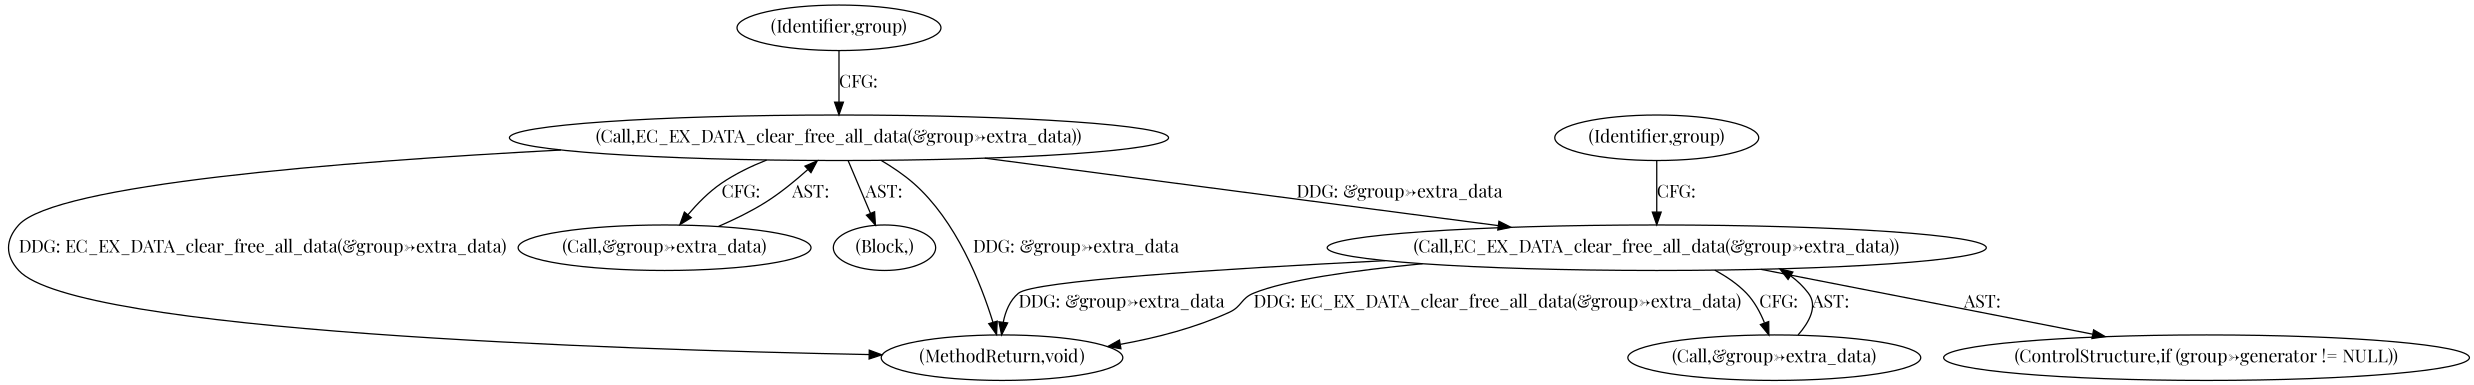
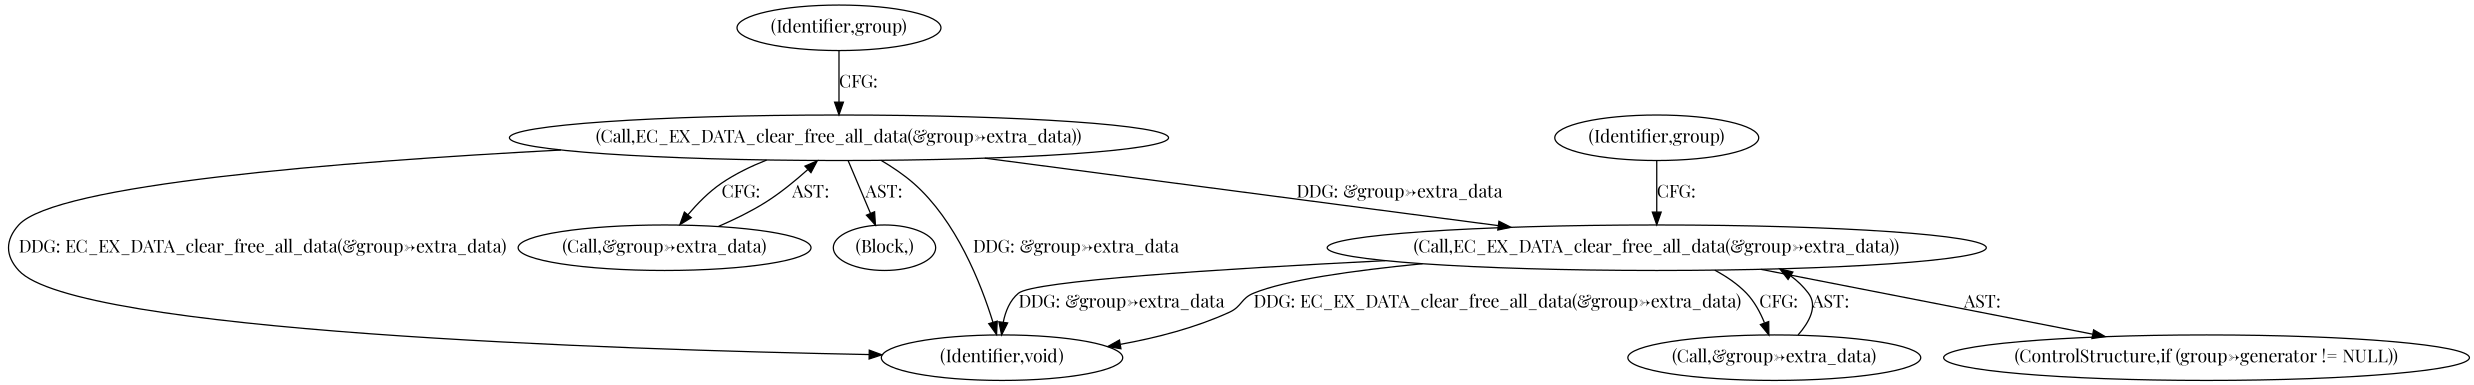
(1002, 358) -> (1002, 358)
